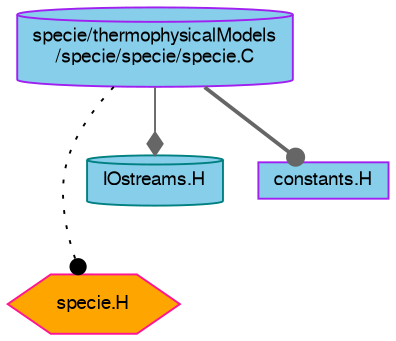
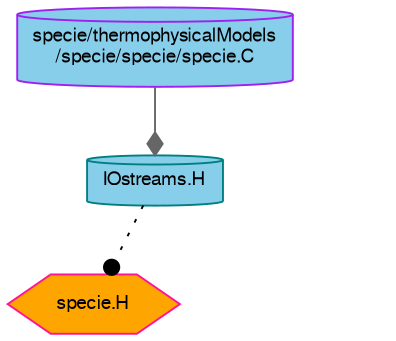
(66, 167) -> (129, 233)
(323, 181) -> none
